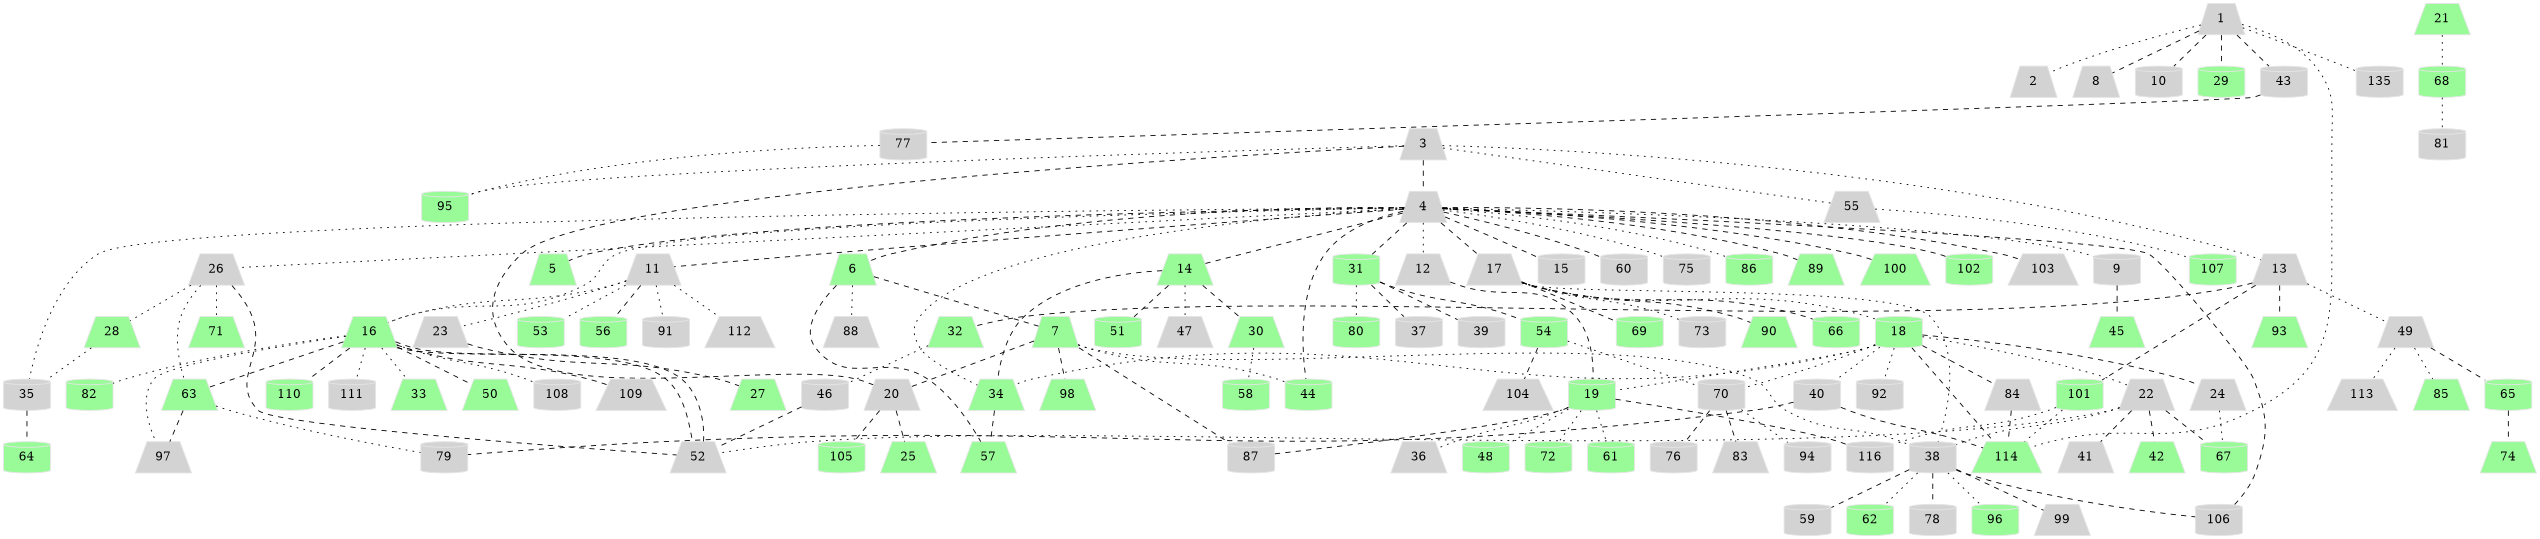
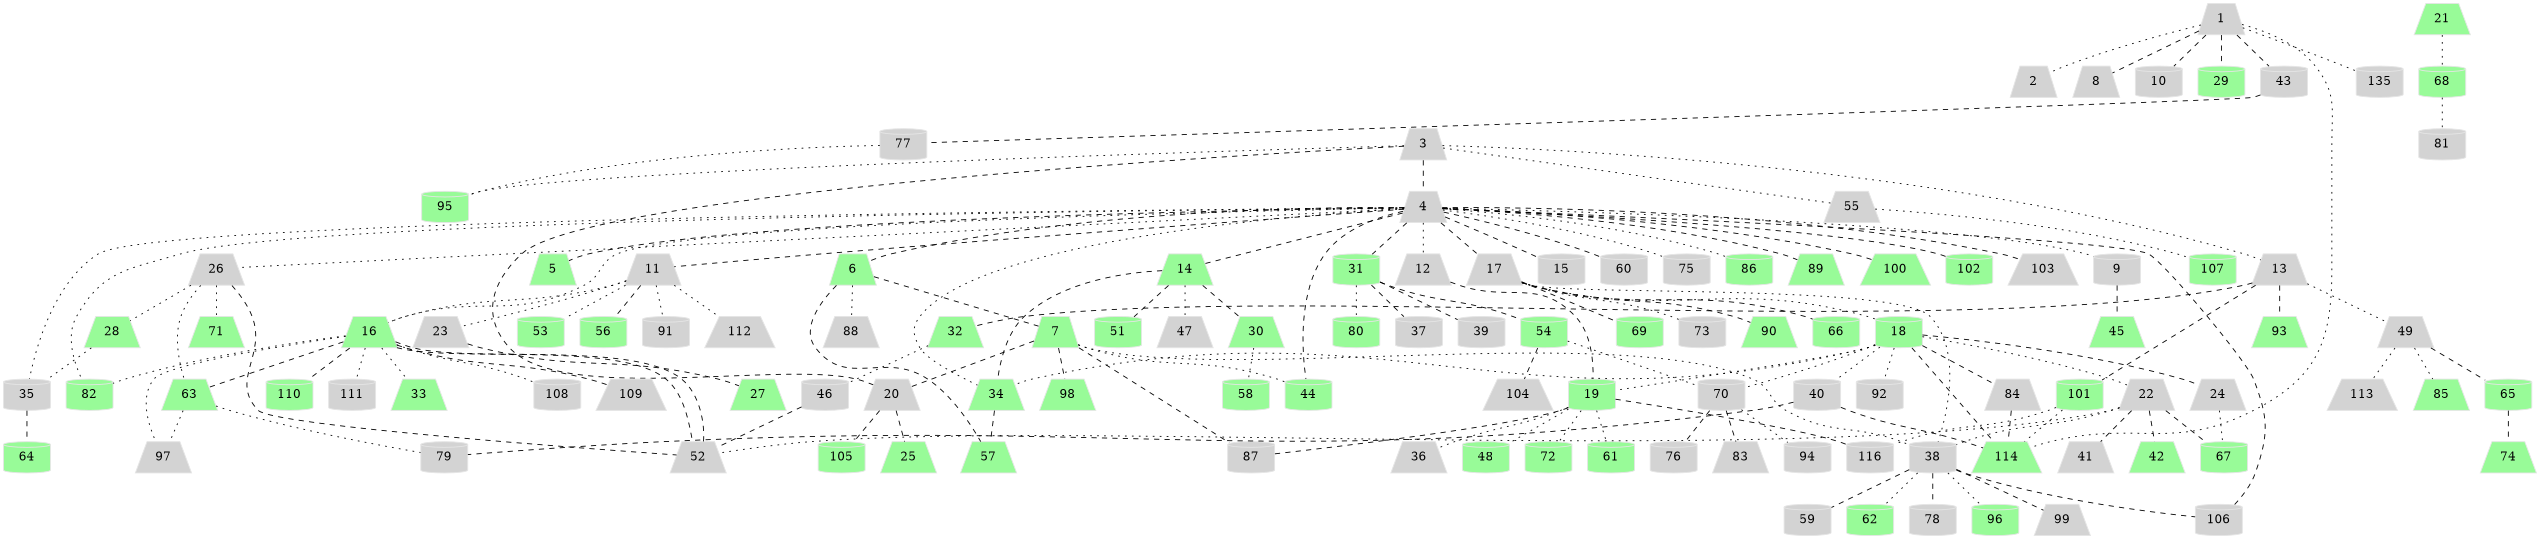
none -> (343, 236)
(490, 395) -> none
(176, 426) -> (176, 426)
